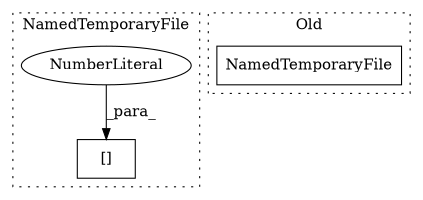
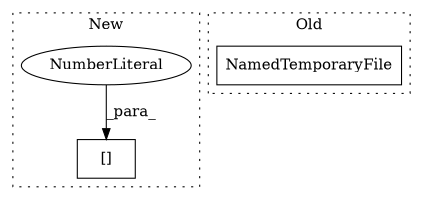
(106, 25) -> (106, 25)
